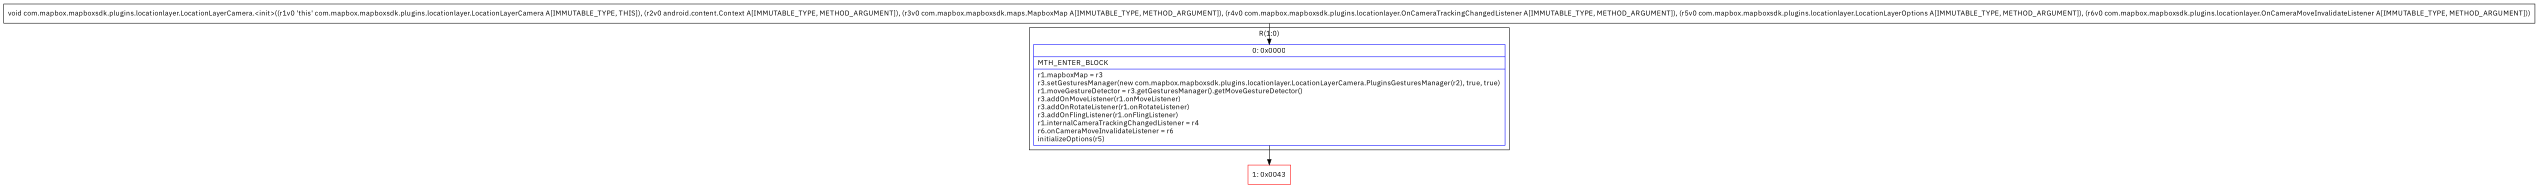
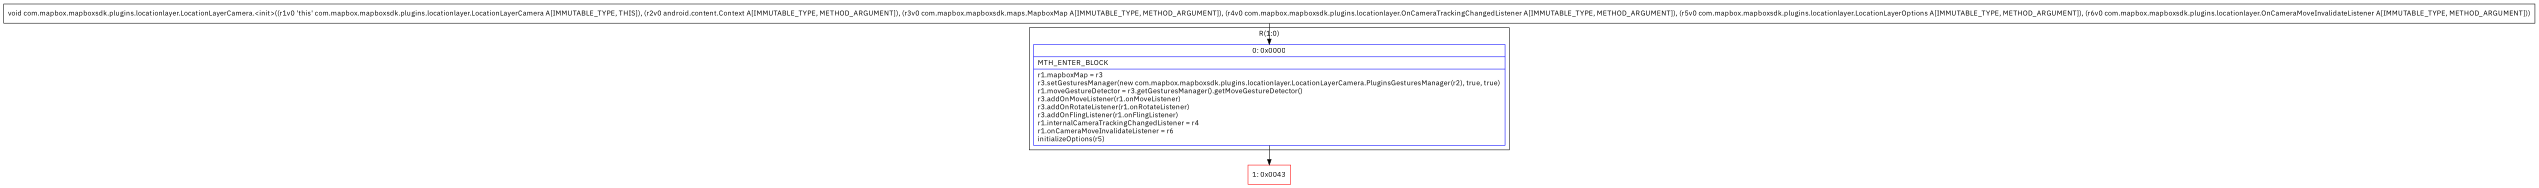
(1106, 131) -> (1106, 131)
